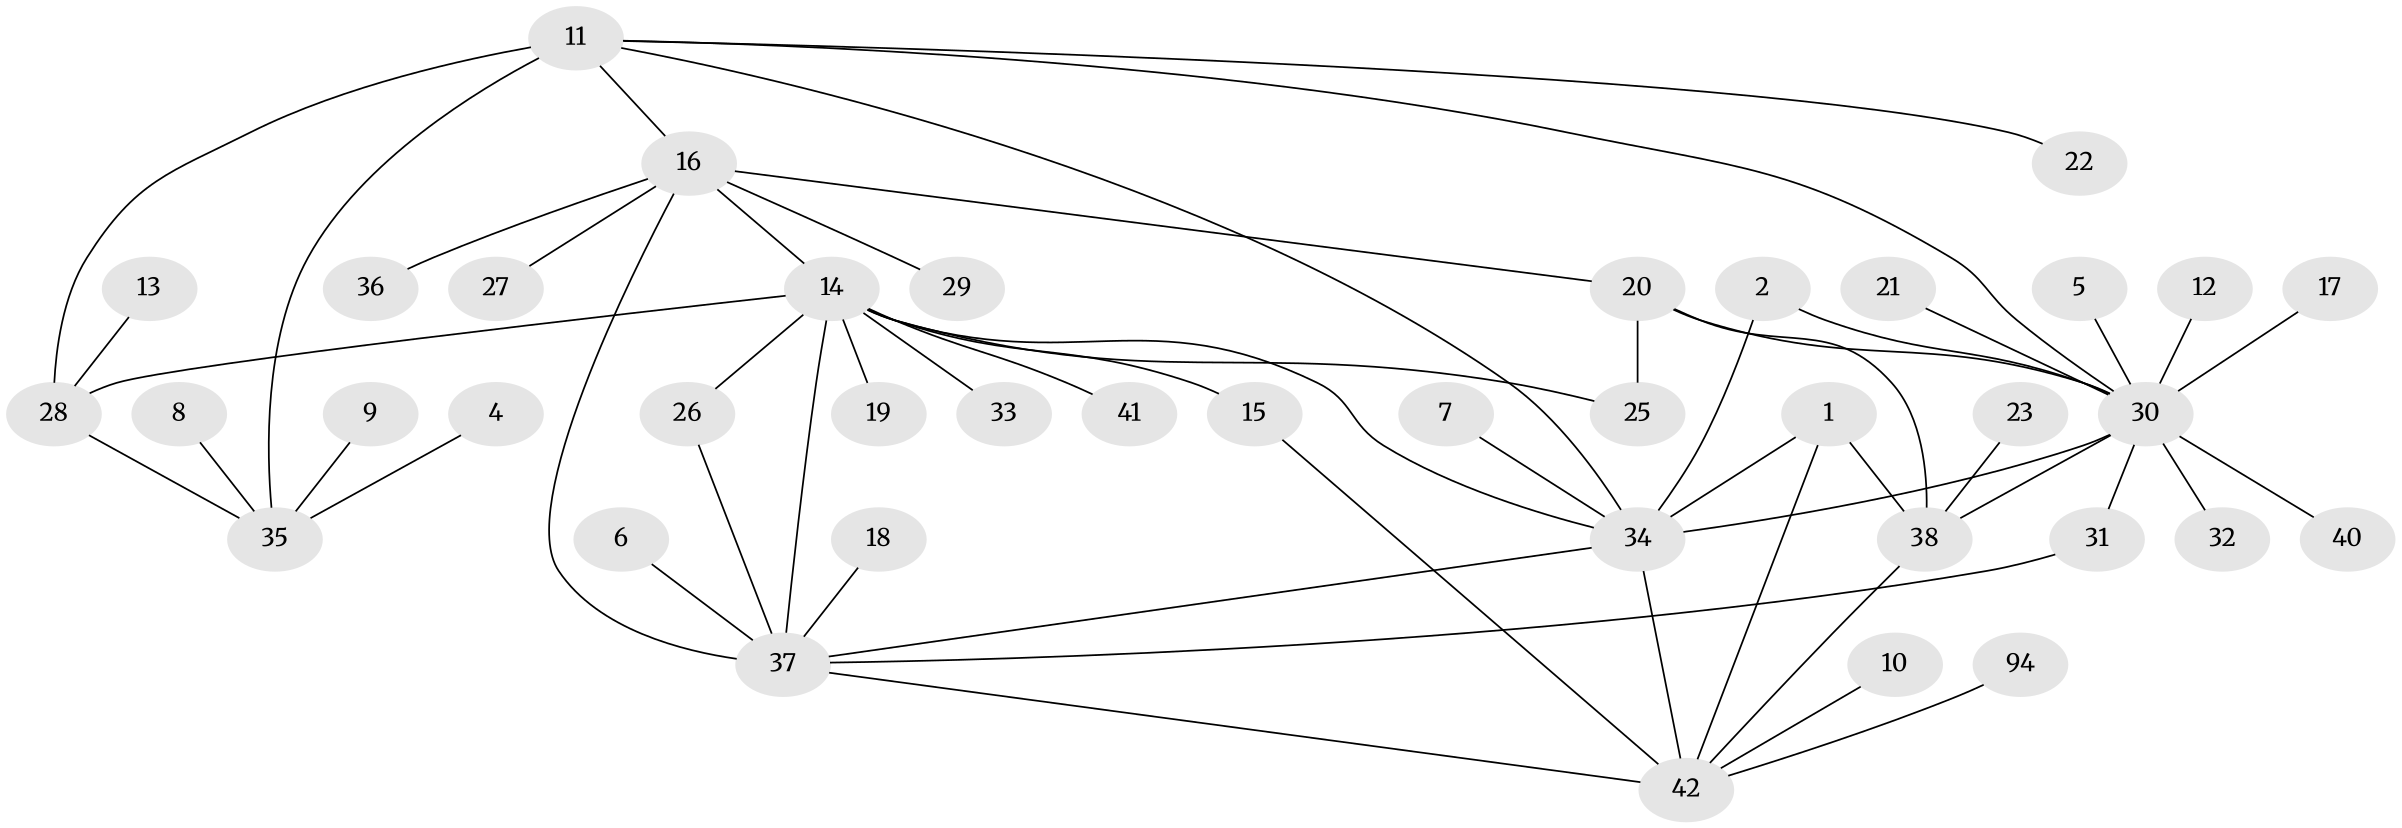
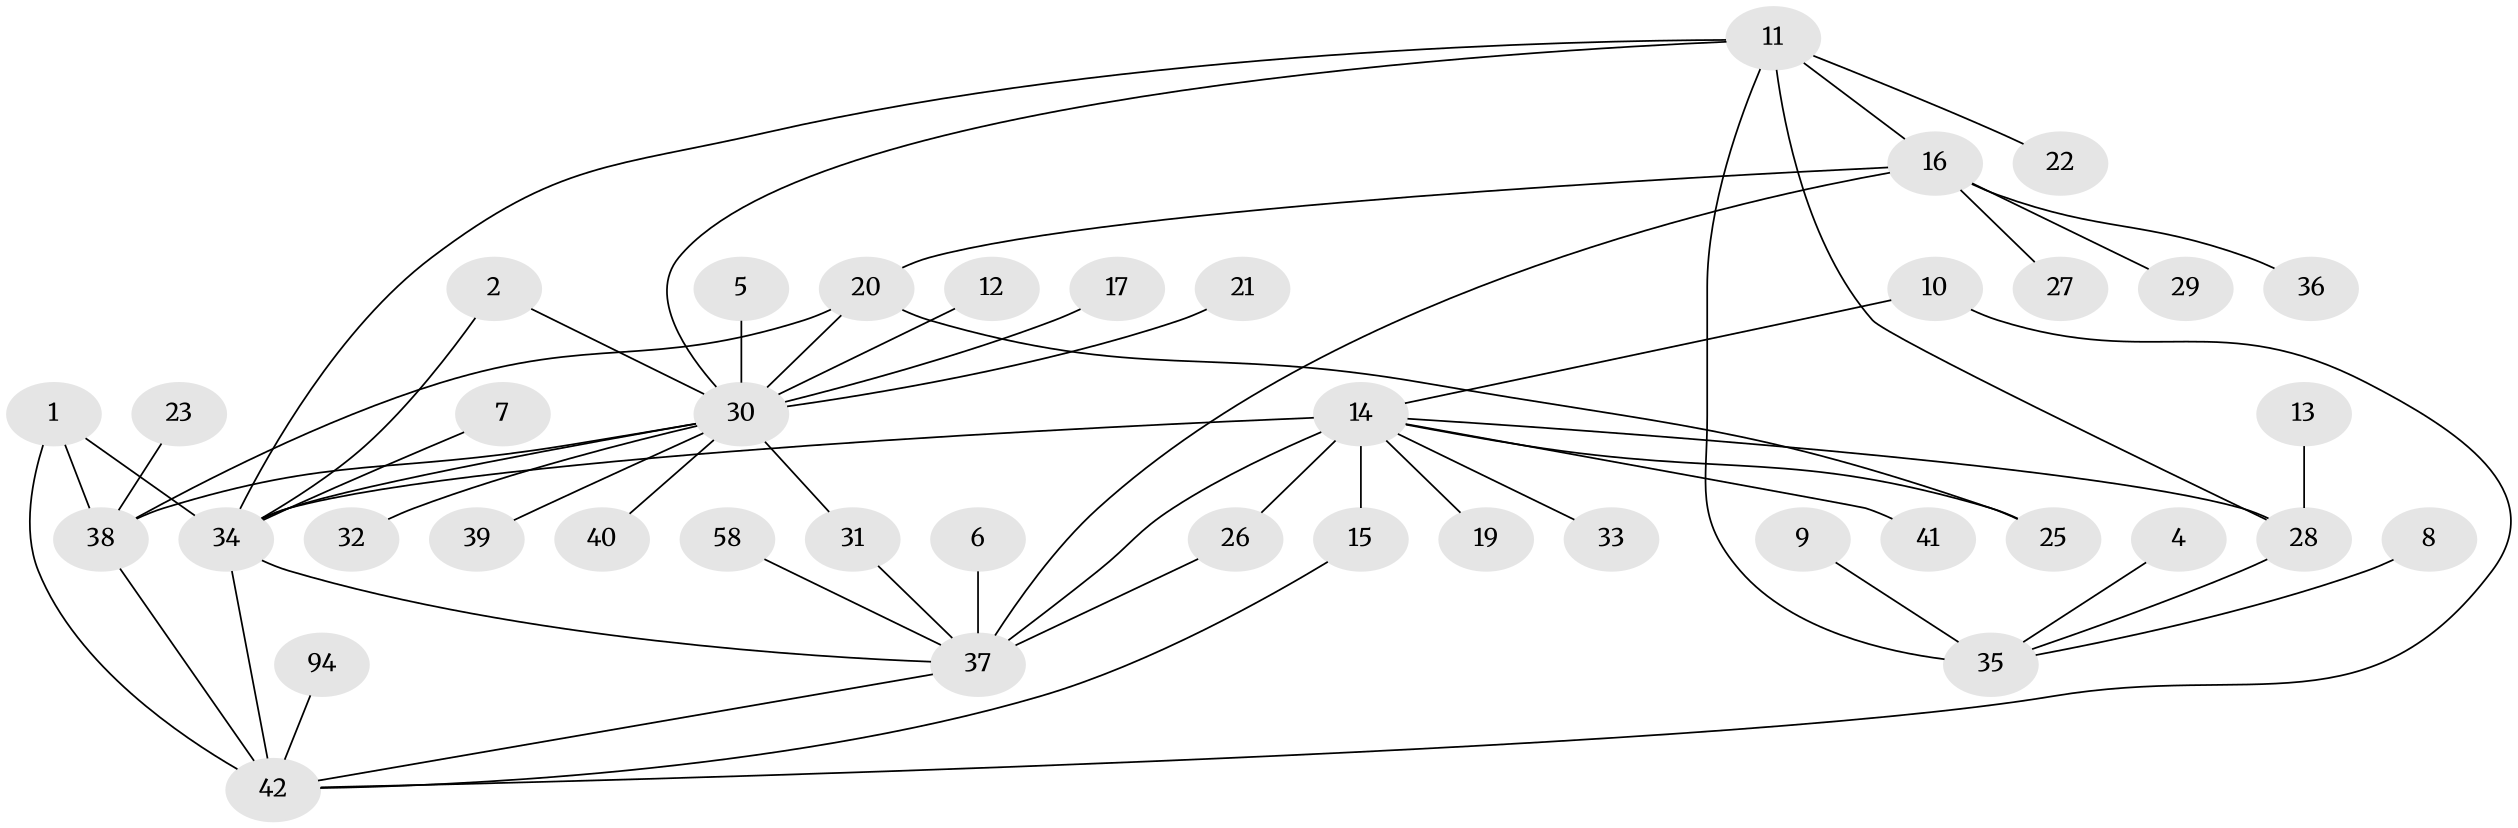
(761, 226) -> (1648, 352)
none -> (477, 539)
(879, 539) -> (727, 539)
